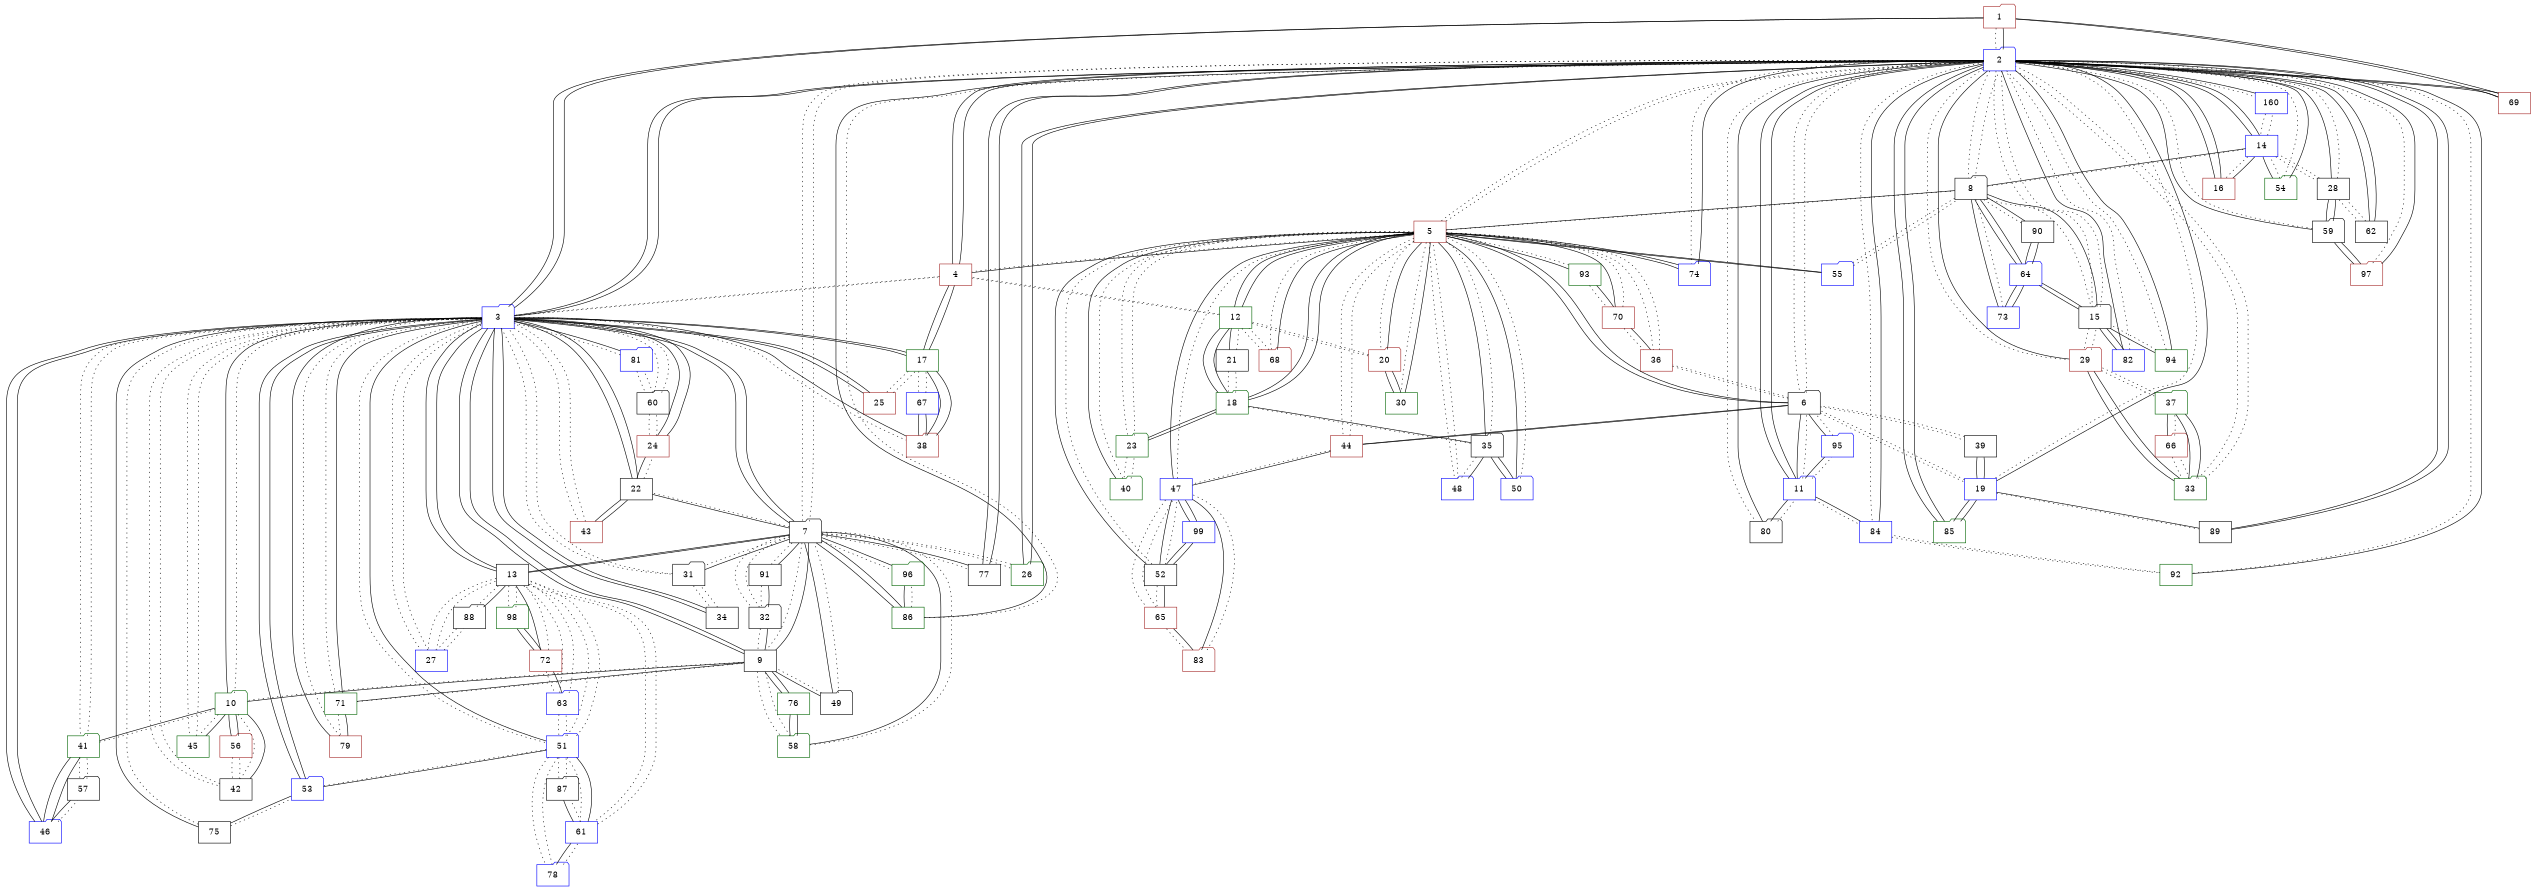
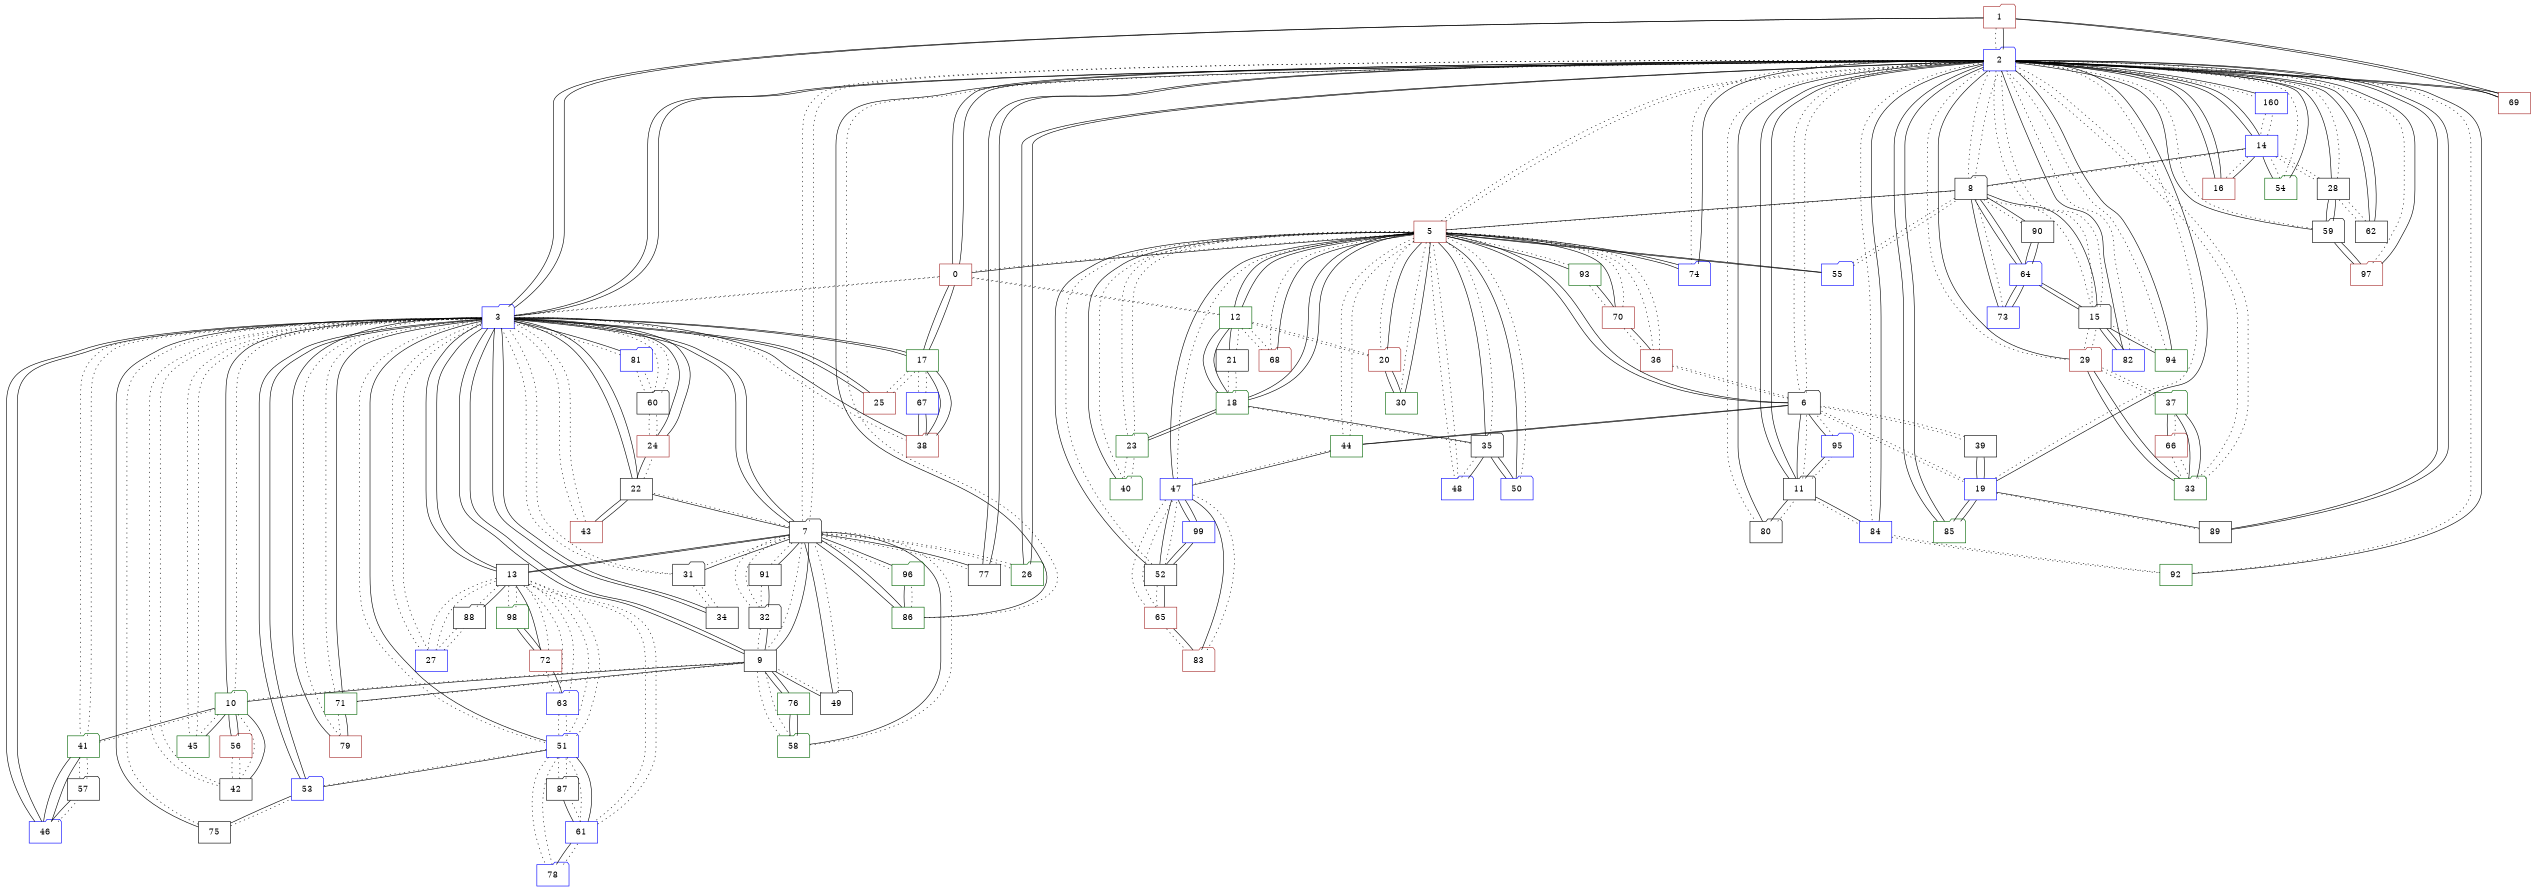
(956, 275) -> (956, 275)
(1347, 446) -> (1347, 446)
(1799, 489) -> (1799, 489)
